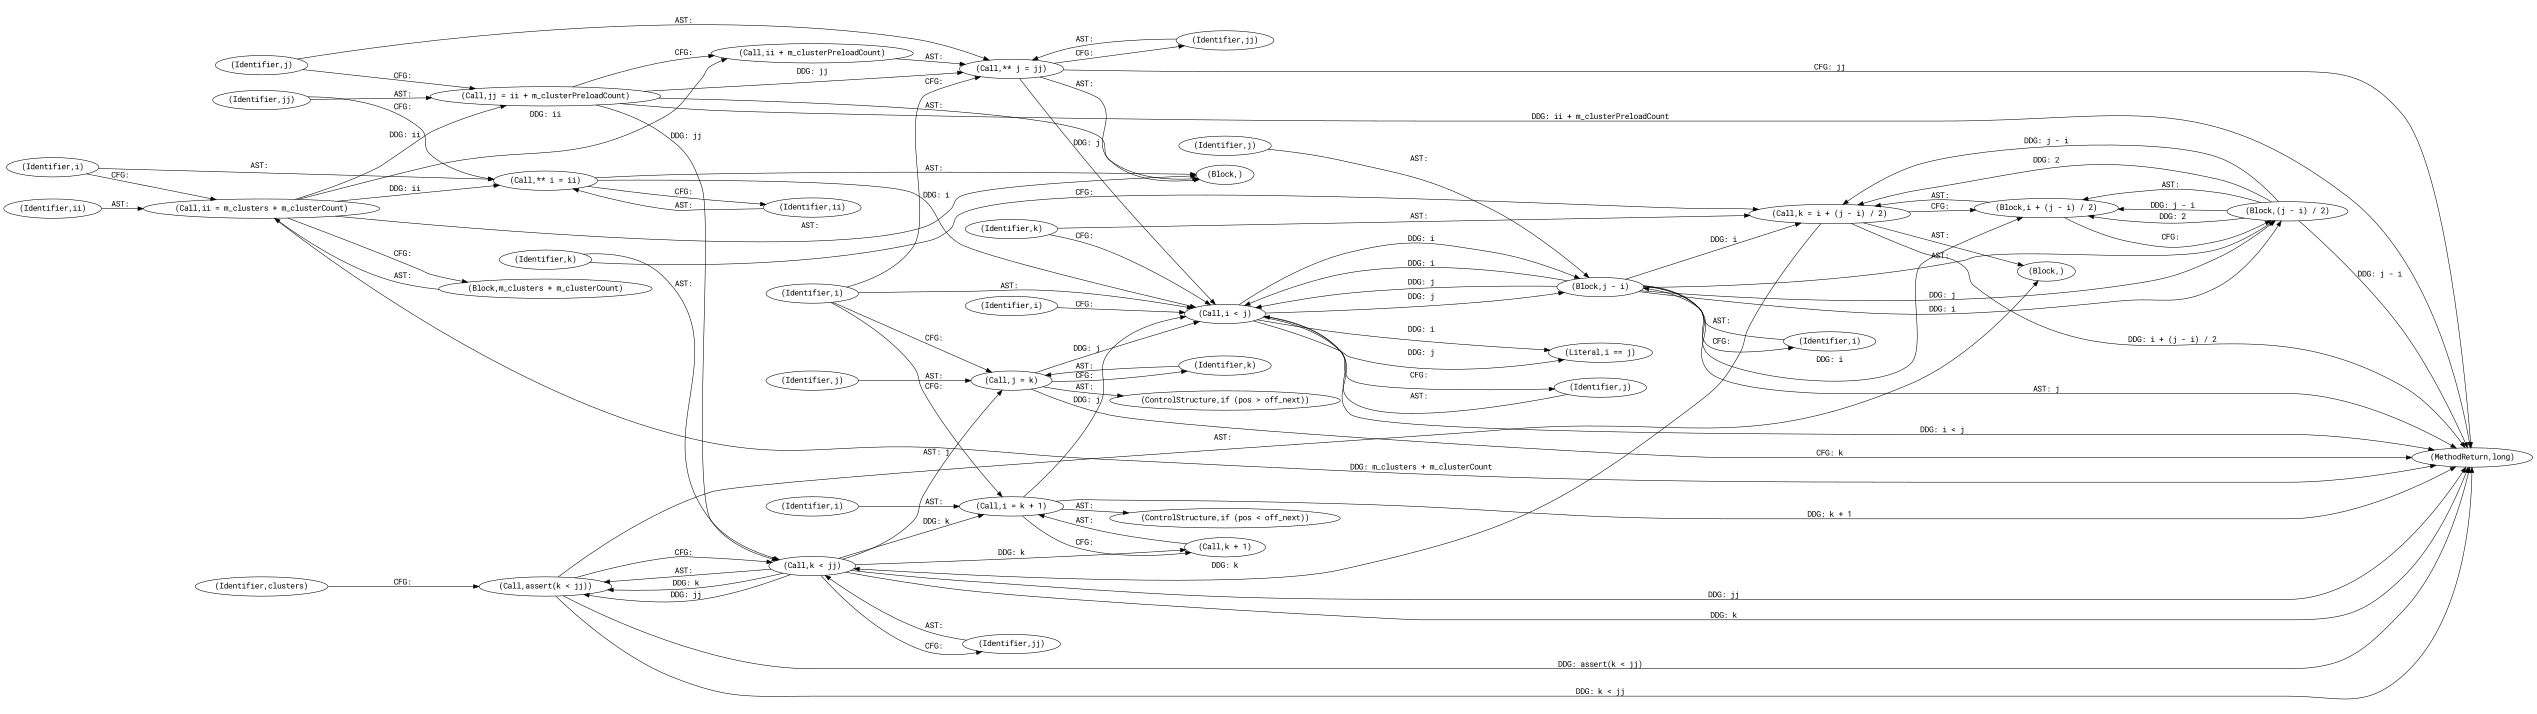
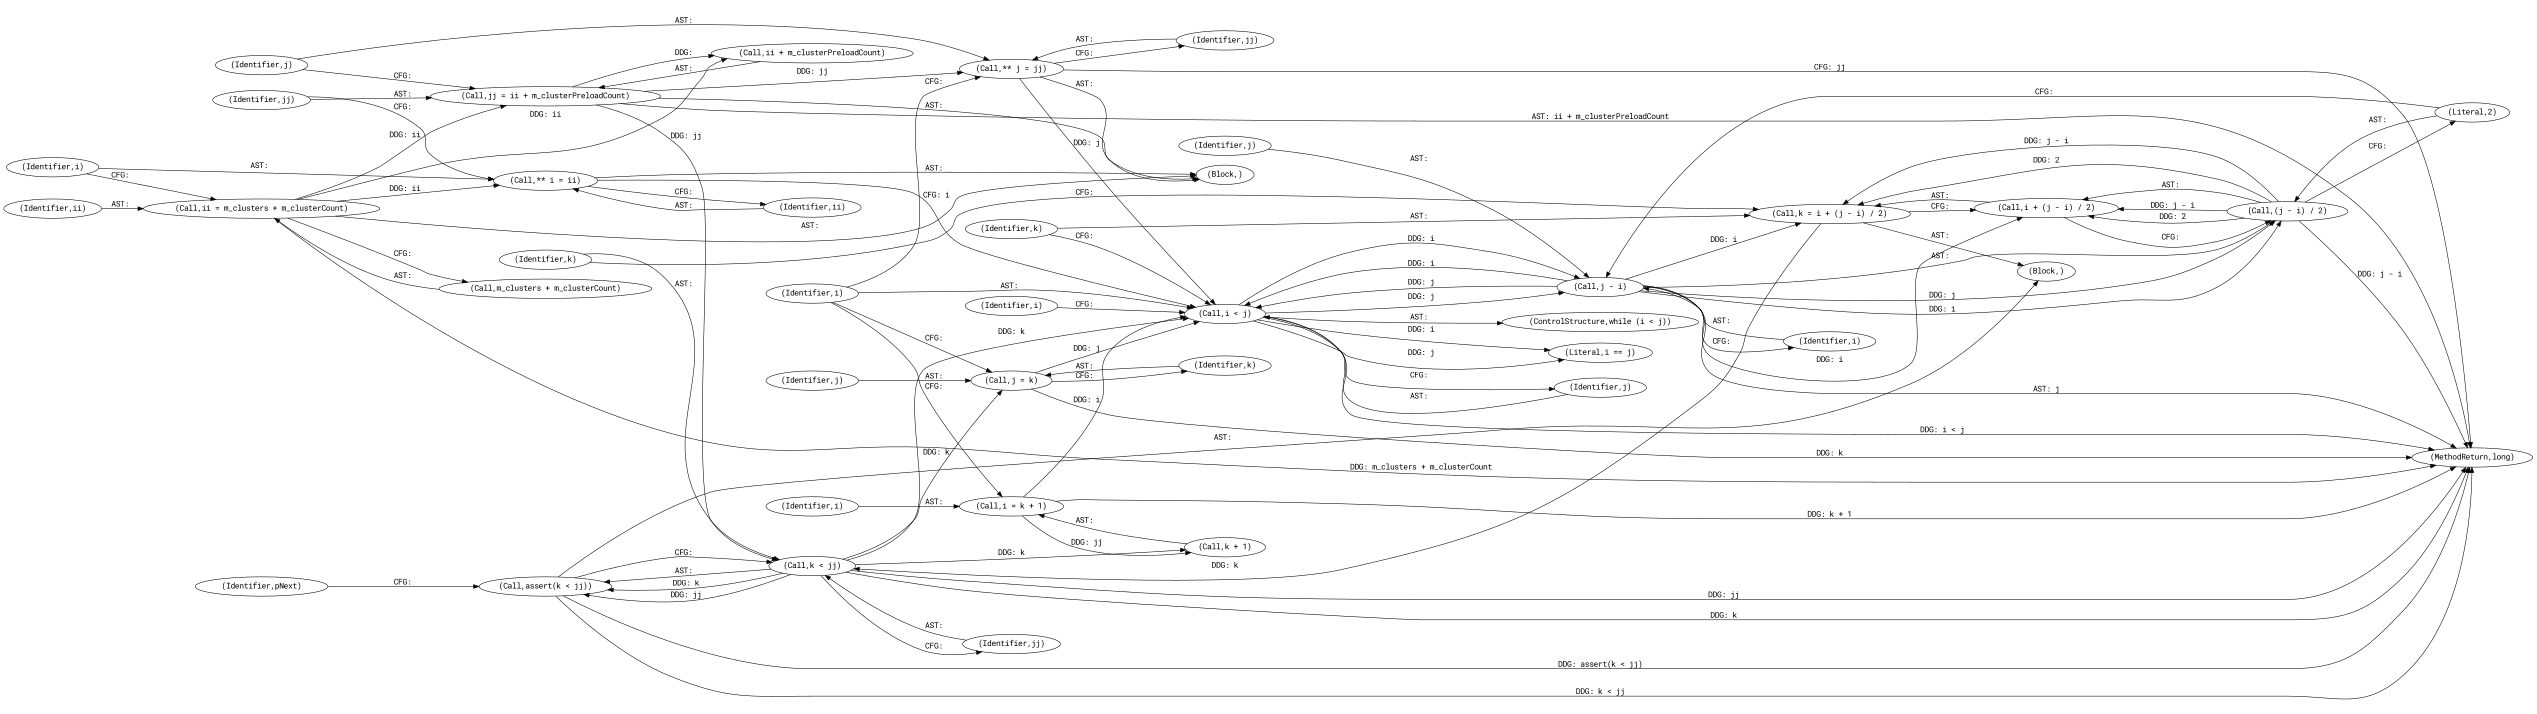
(686, 53) -> (686, 53)
(928, 61) -> (682, 74)
none -> (2472, 112)
(1600, 117) -> (1600, 117)
(936, 195) -> (936, 195)
(2046, 208) -> (2046, 208)
(2287, 211) -> (2287, 211)
(1600, 287) -> (1600, 287)
(545, 289) -> (545, 289)
none -> (1600, 322)
(2155, 345) -> none
(1087, 400) -> (1087, 400)
(1225, 401) -> none
(936, 452) -> (936, 452)
(1830, 453) -> (1830, 453)
(1225, 518) -> none
(908, 537) -> (938, 362)
(1087, 543) -> (1087, 543)
(262, 586) -> (262, 586)
